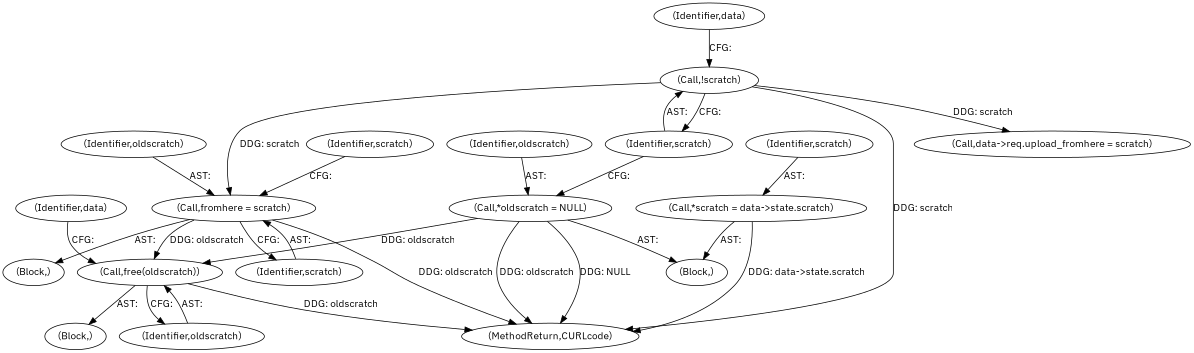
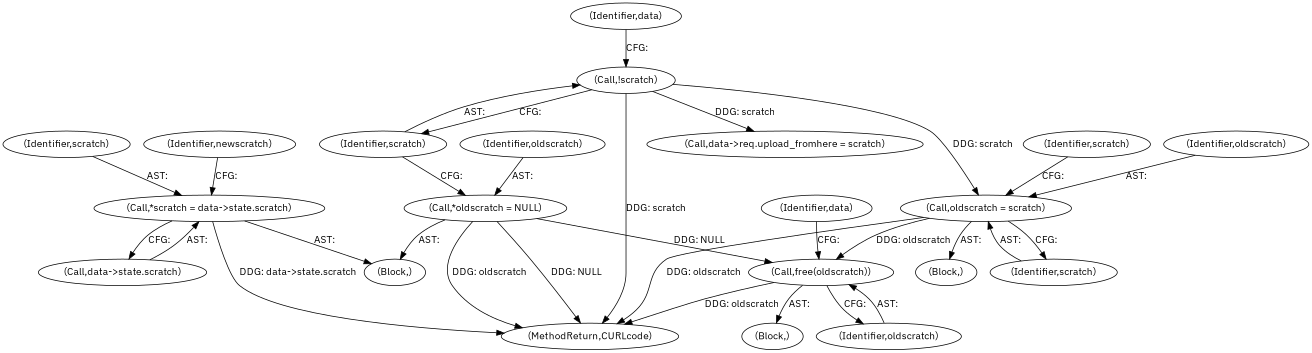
none -> (220, 144)
(234, 208) -> (986, 208)
(419, 240) -> (700, 240)
none -> (123, 272)
